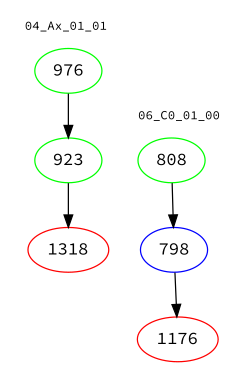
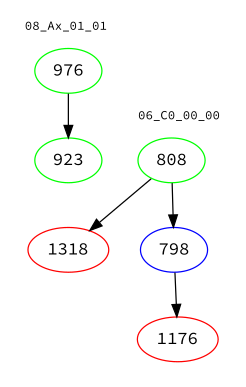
(67, 27) -> (67, 27)
(180, 116) -> (180, 116)
(68, 199) -> (136, 192)
